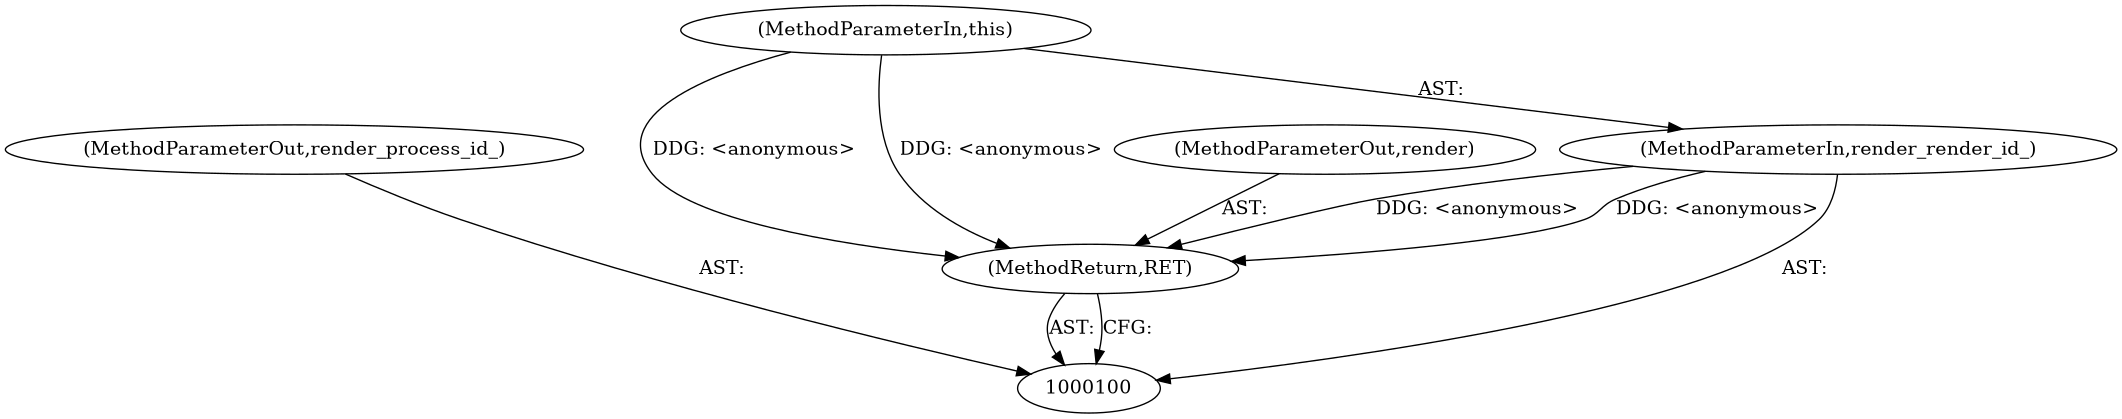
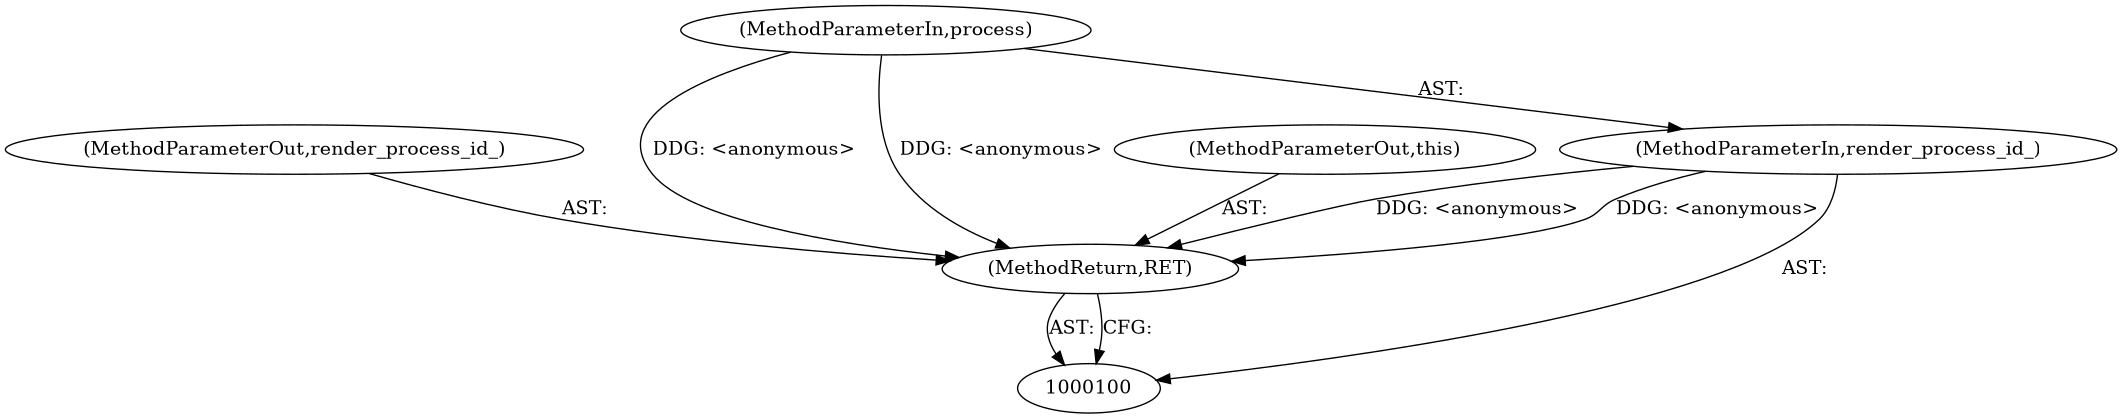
(886, 30) -> (886, 30)
(1325, 150) -> (1325, 150)
(1838, 150) -> (1838, 150)
(677, 286) -> (650, 233)
